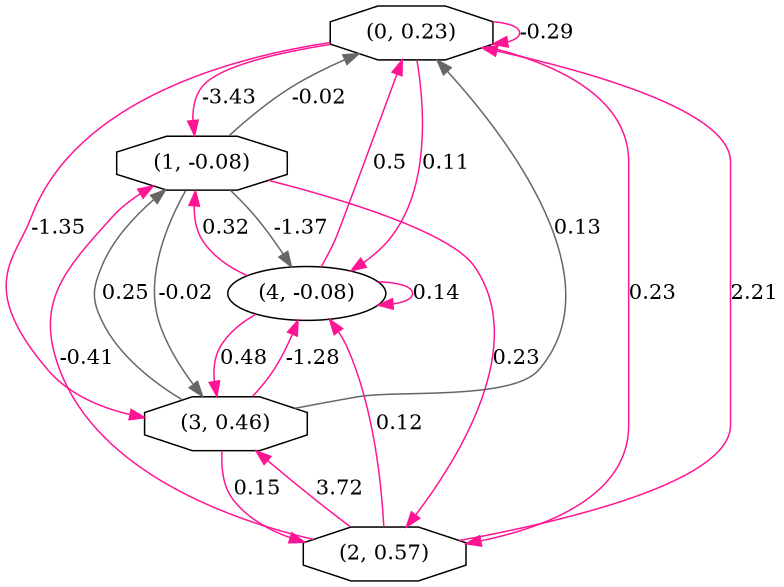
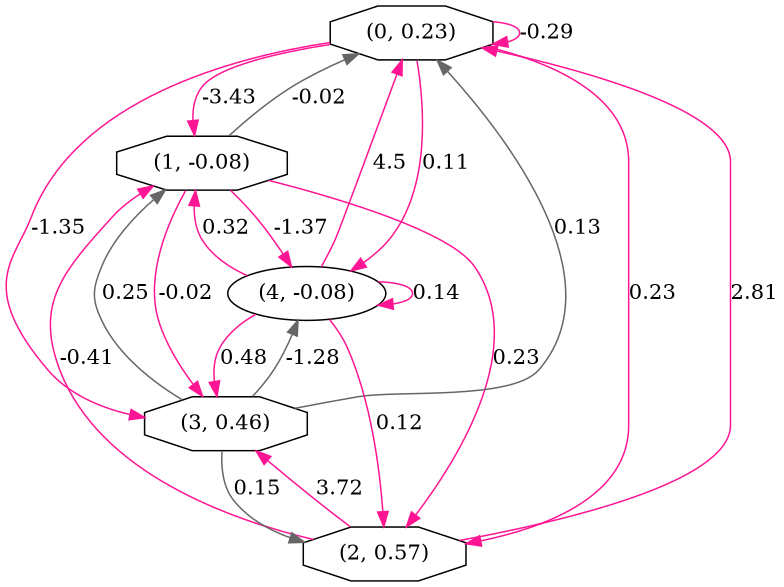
(390, 163) -> (390, 163)
(259, 221) -> (259, 221)
(155, 289) -> (155, 289)
(754, 293) -> (754, 293)
(275, 367) -> (275, 367)
(371, 427) -> (368, 412)
(239, 507) -> (239, 507)
